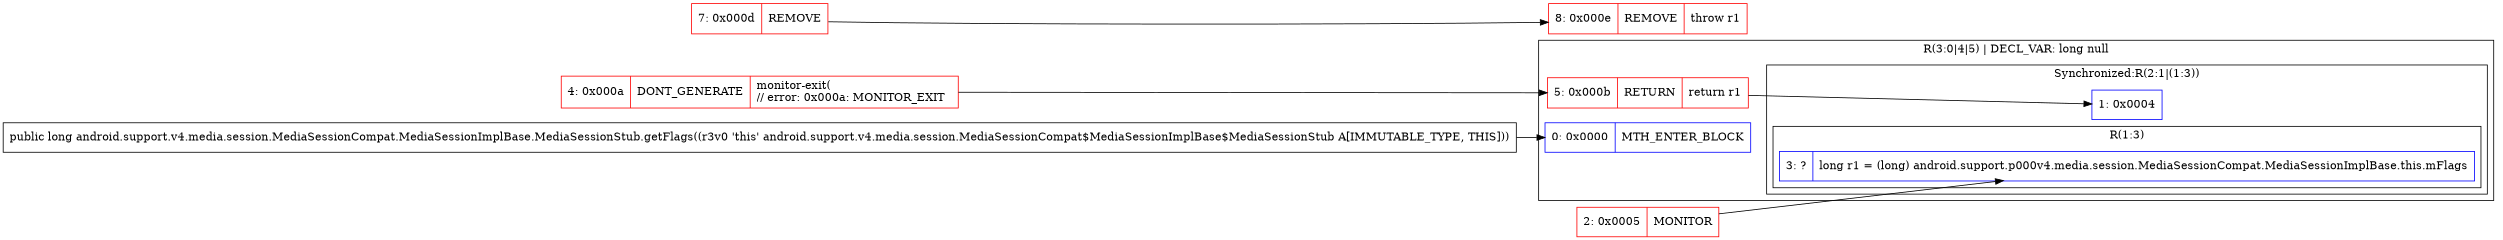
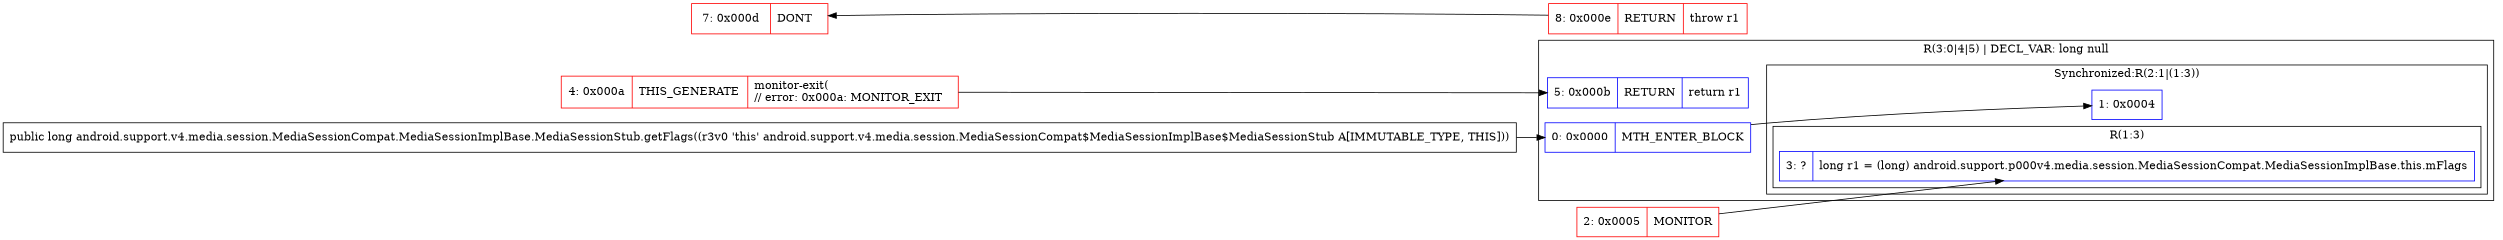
(795, 18) -> (794, 18)
(1651, 18) -> (1650, 18)
(1184, 24) -> (1192, 13)
(690, 92) -> (689, 92)
(1648, 93) -> (1648, 93)
(1916, 100) -> (1917, 113)
